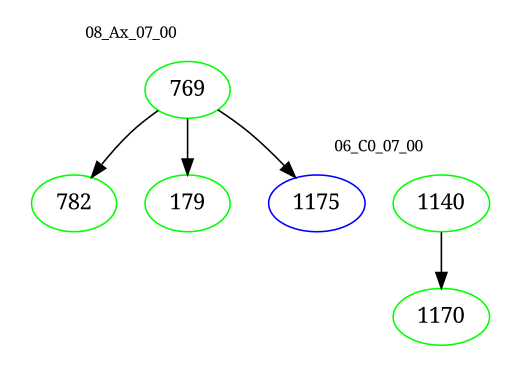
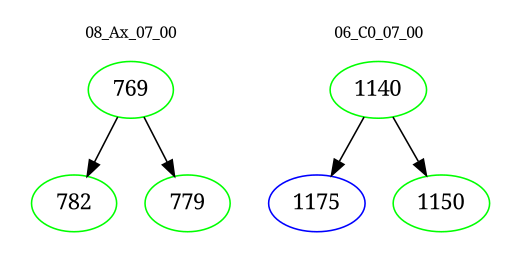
(266, 147) -> (352, 139)
(188, 203) -> (188, 203)
(441, 317) -> (441, 203)
